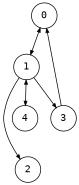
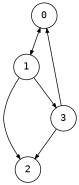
(25, 118) -> none
none -> (47, 142)
